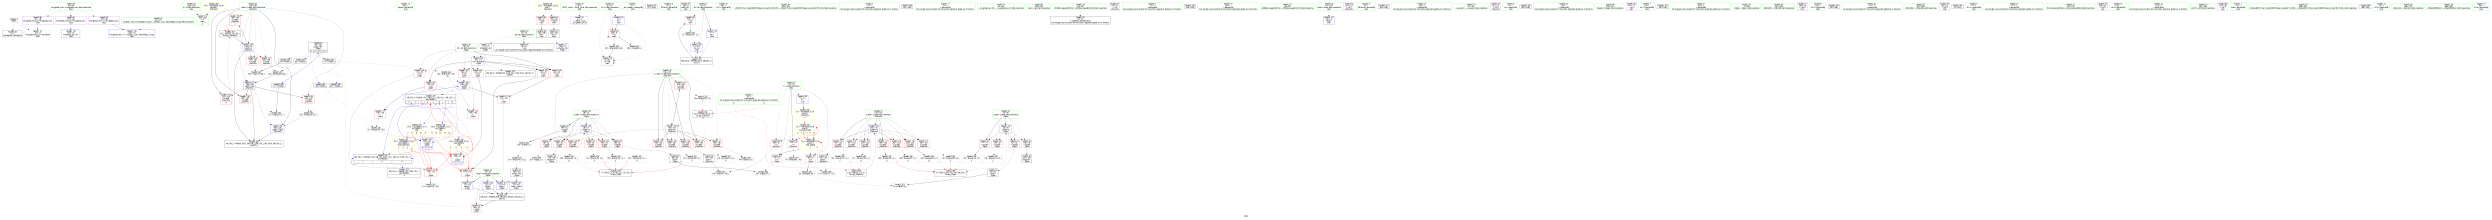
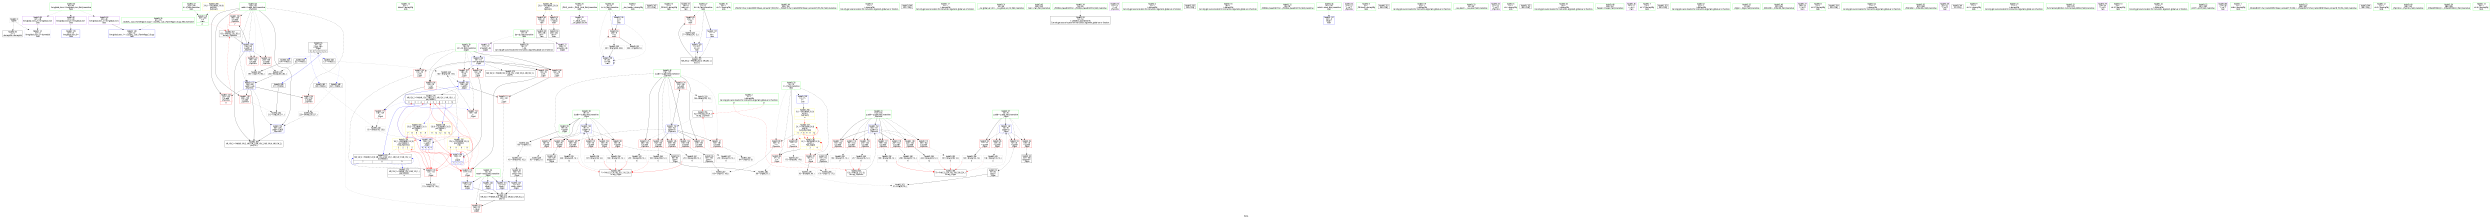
none -> (645, 144)
none -> (658, 159)
